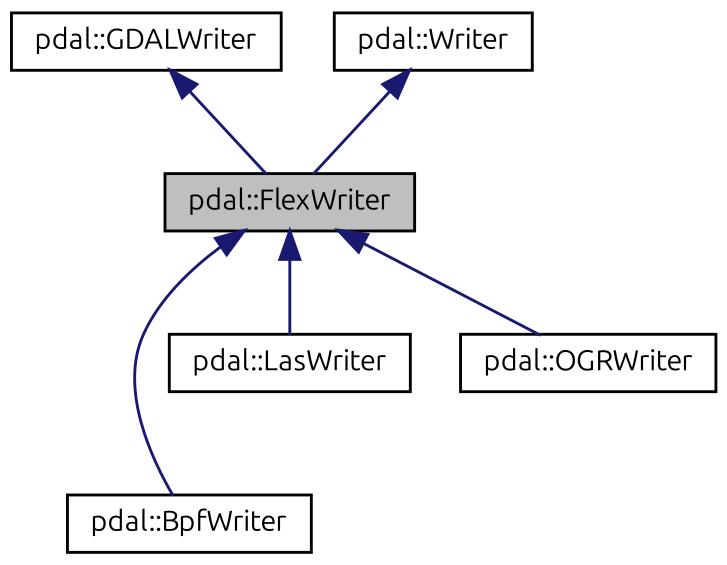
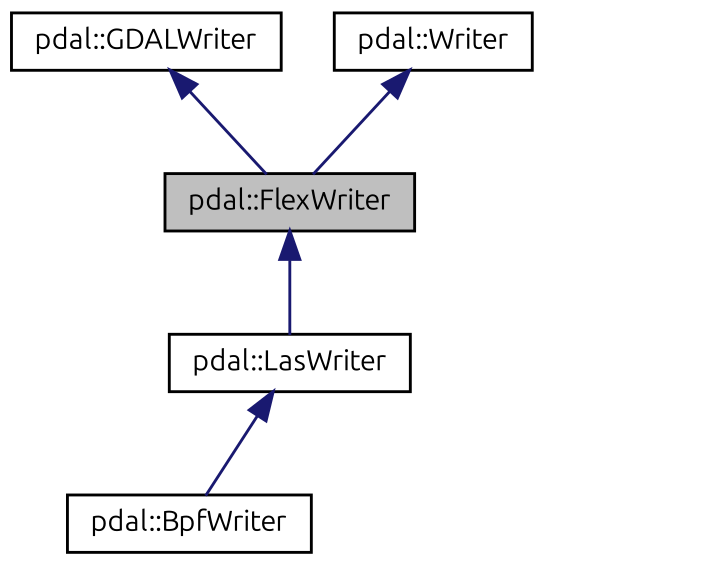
(136, 359) -> (232, 456)
(588, 363) -> none
